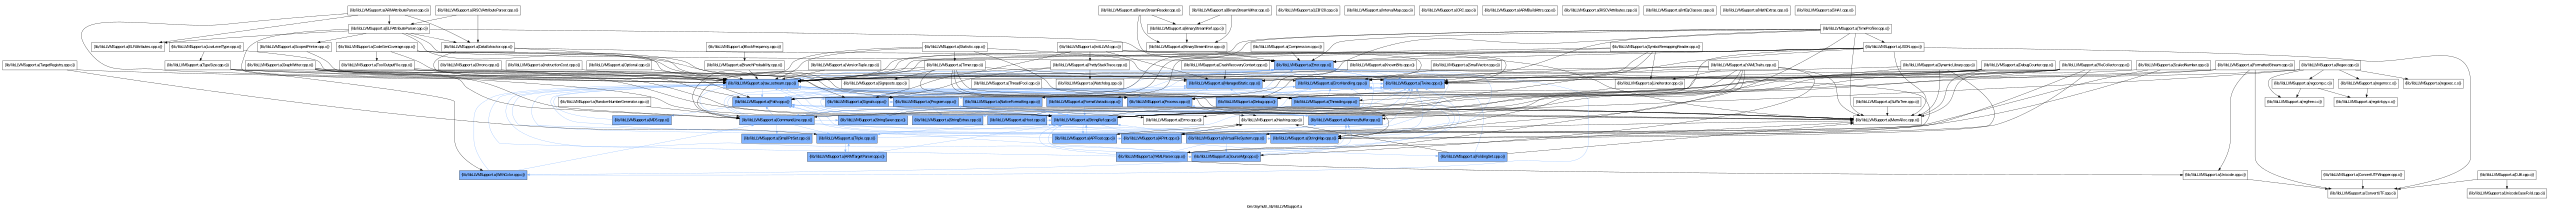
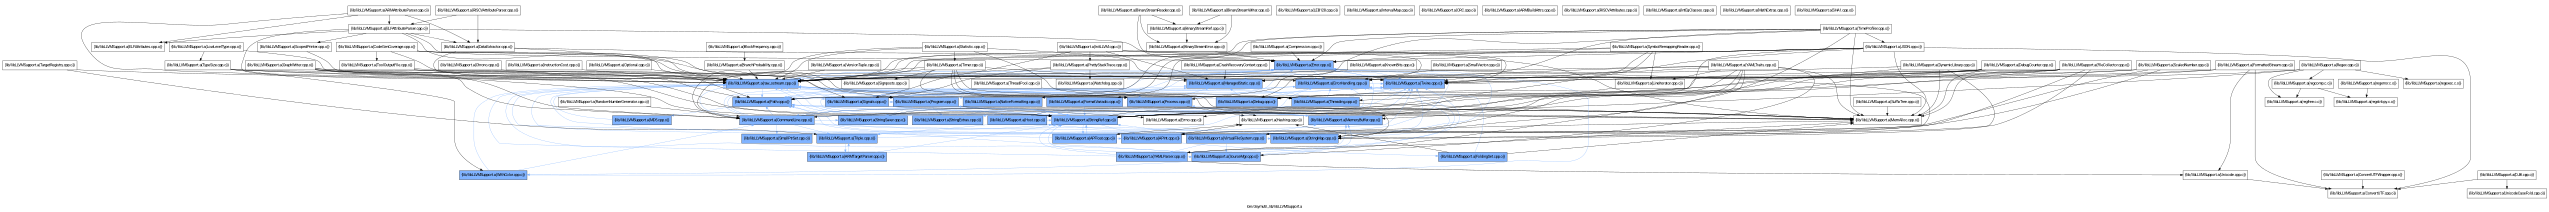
(2348, 74) -> none
none -> (1468, 77)
(1628, 92) -> none
